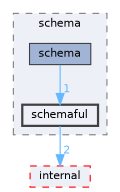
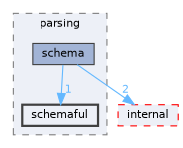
(60, 24) -> (60, 24)
(60, 142) -> (100, 80)
